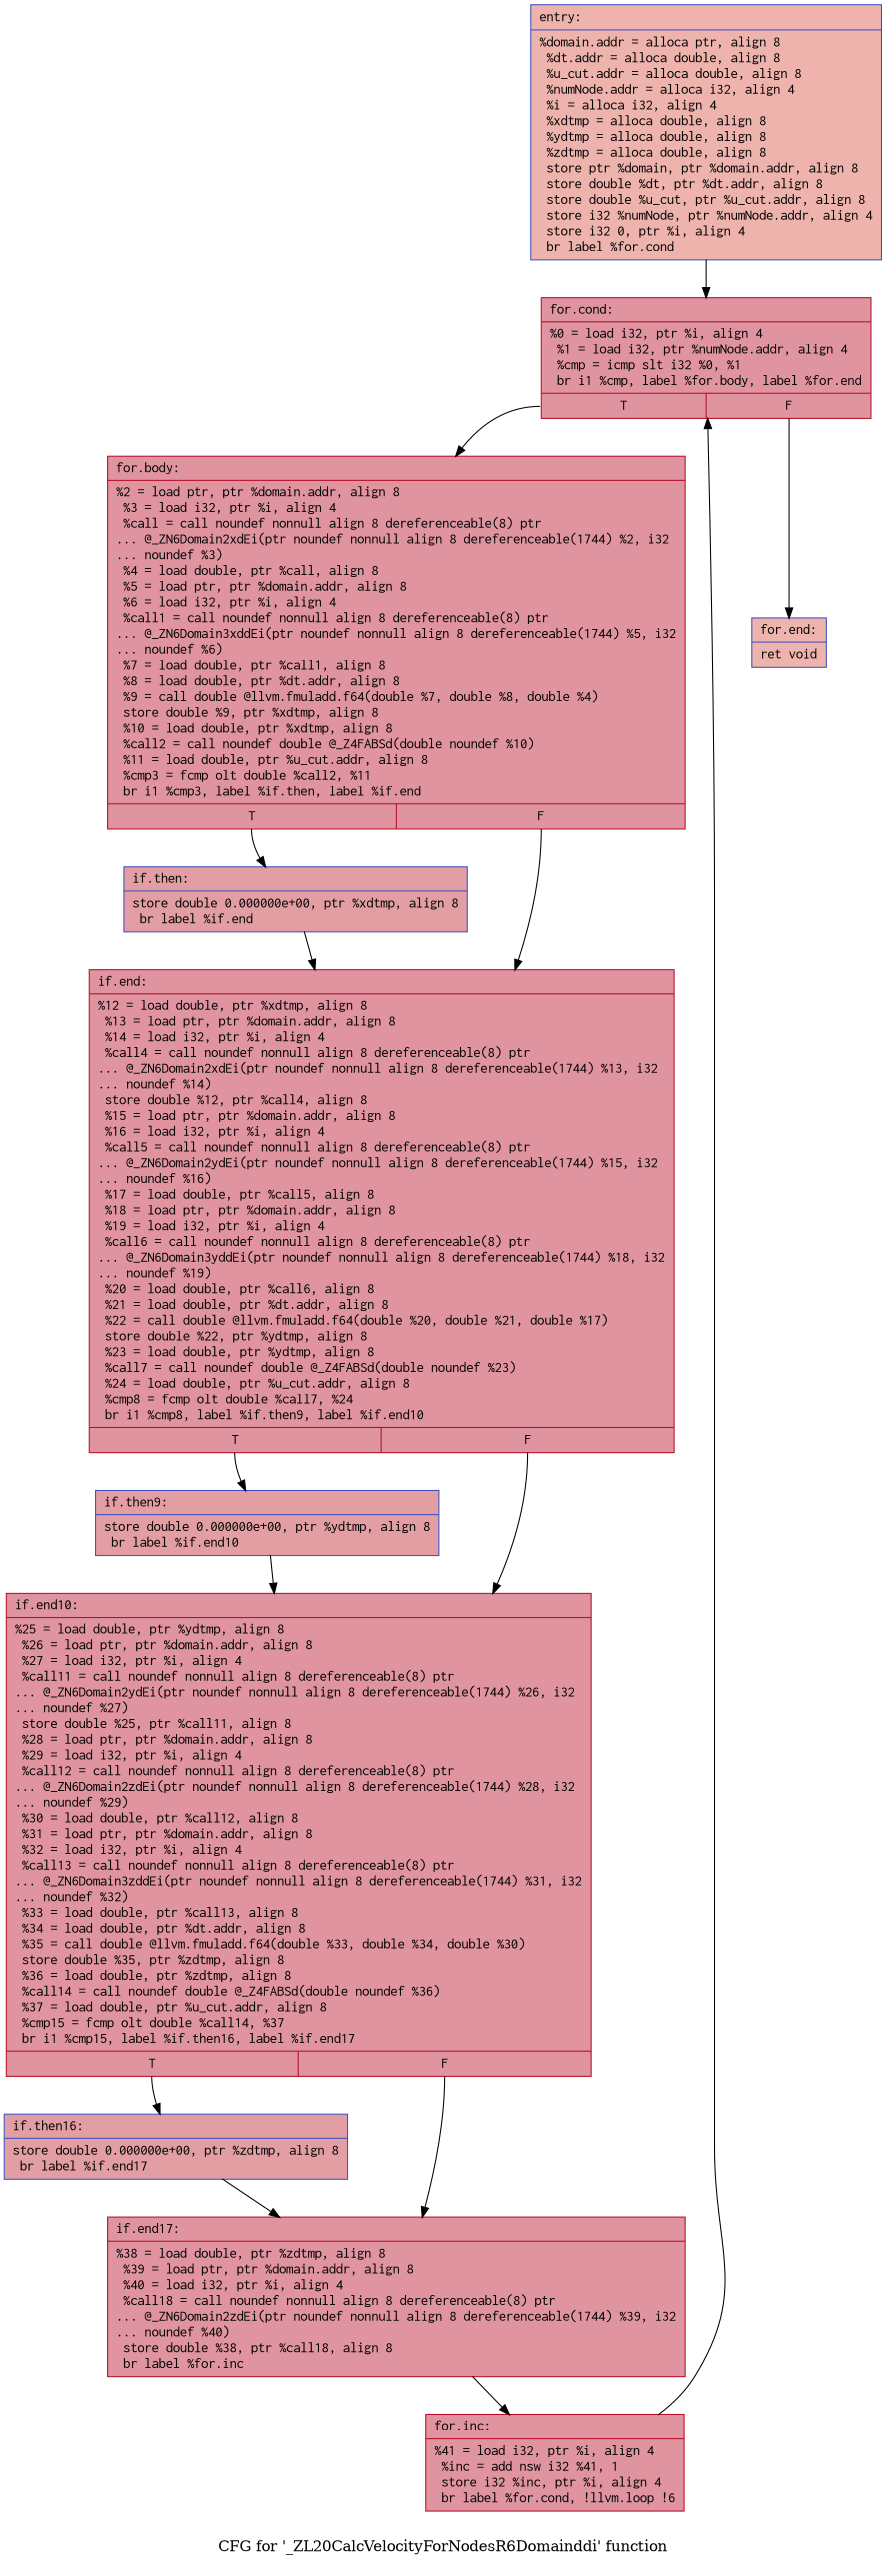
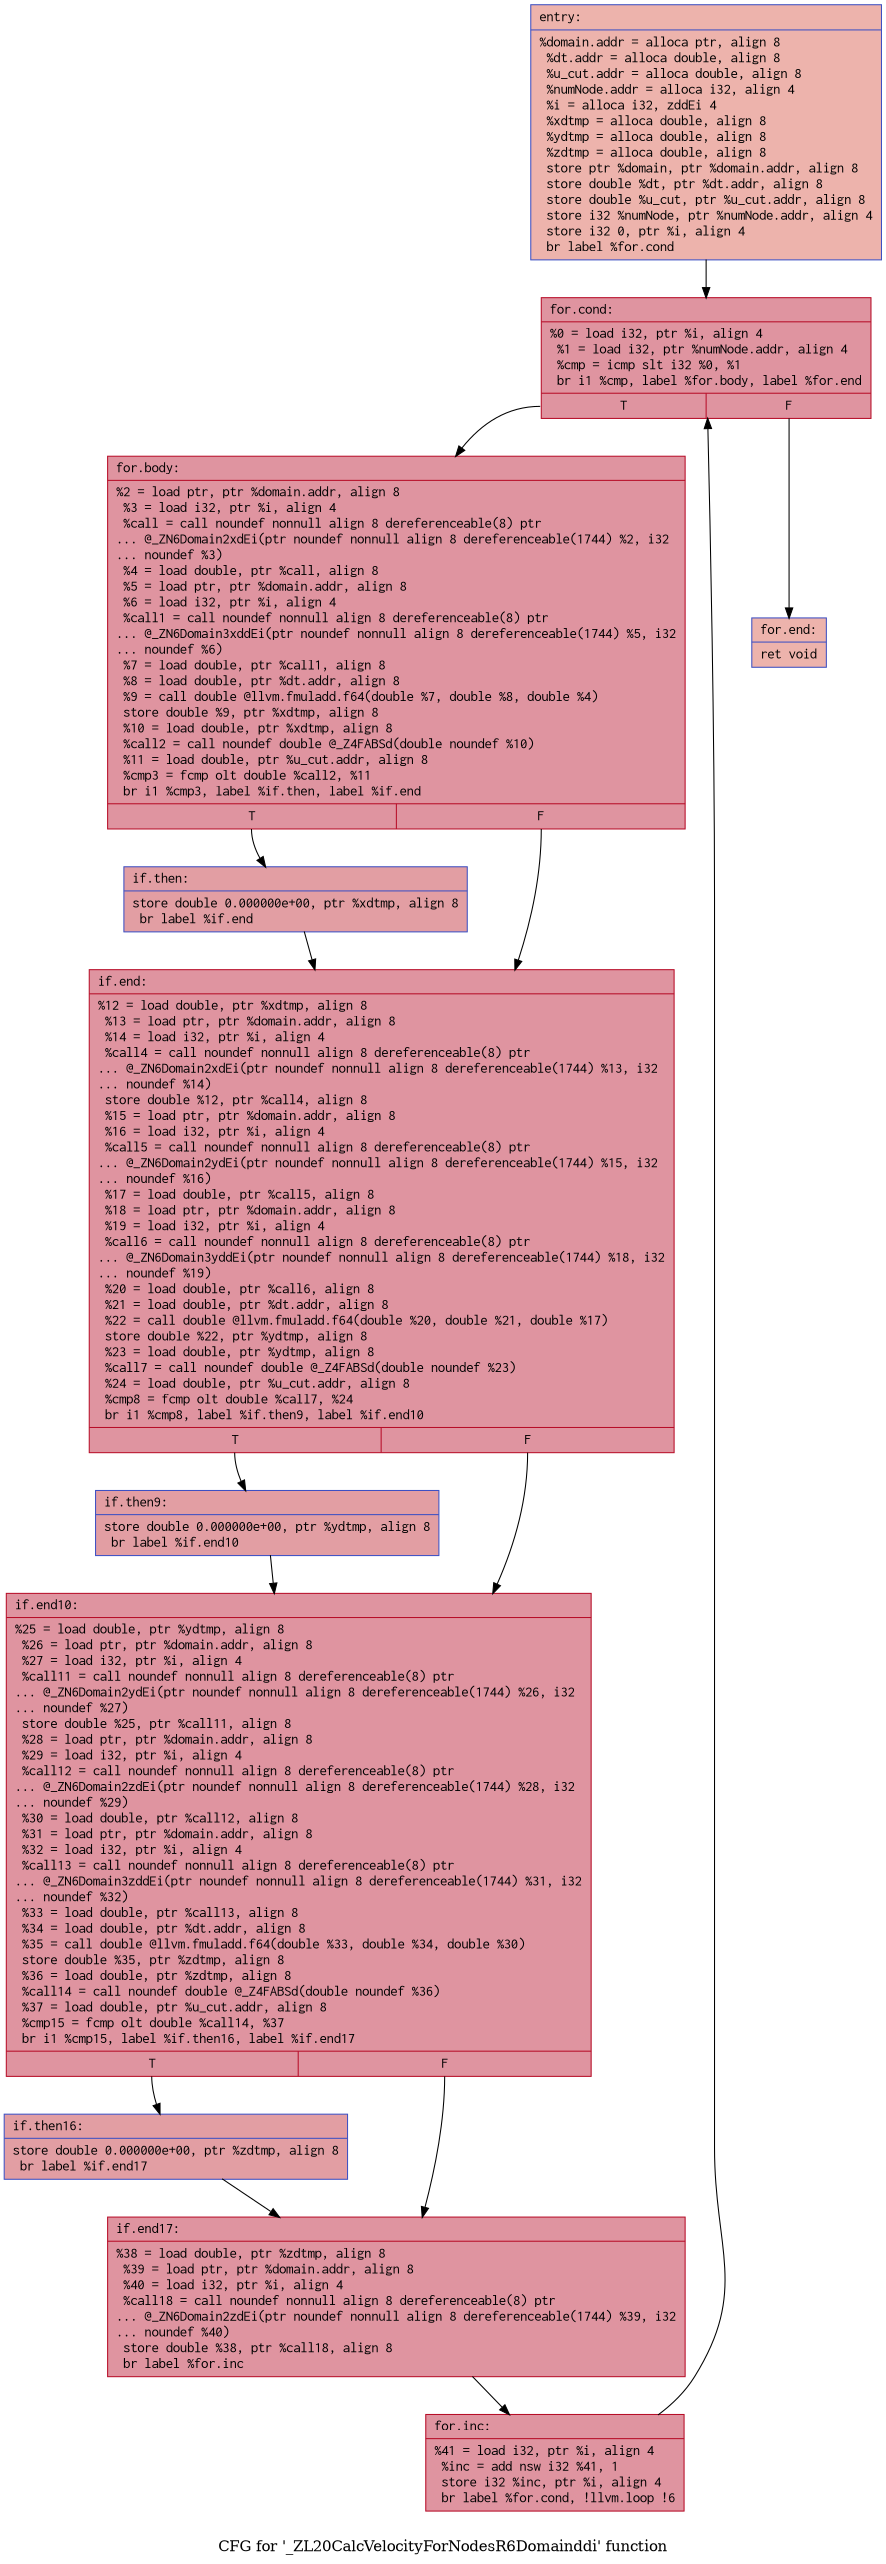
(628, 105) -> (628, 105)
